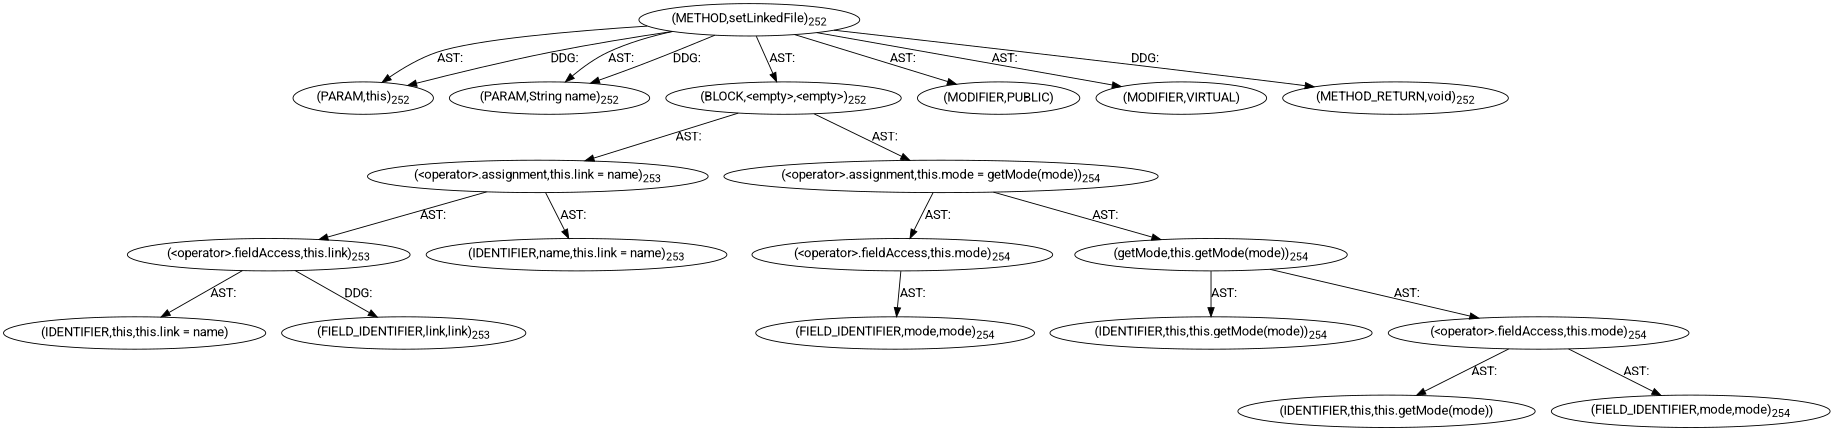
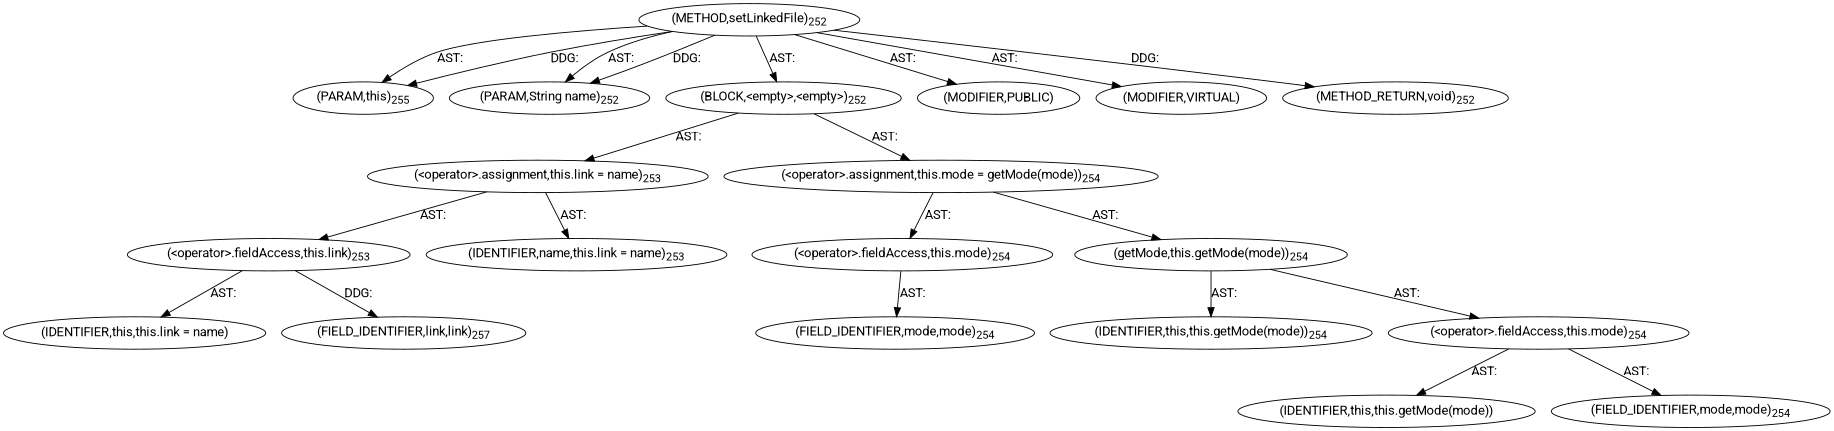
(401, 97) -> (401, 97)
(481, 332) -> (481, 332)
